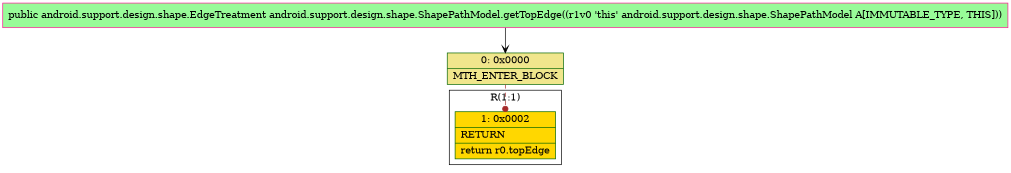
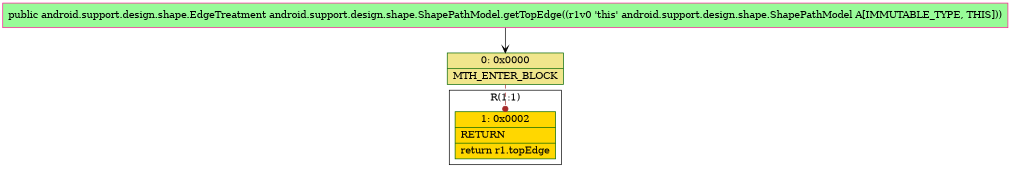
(505, 151) -> (505, 151)
